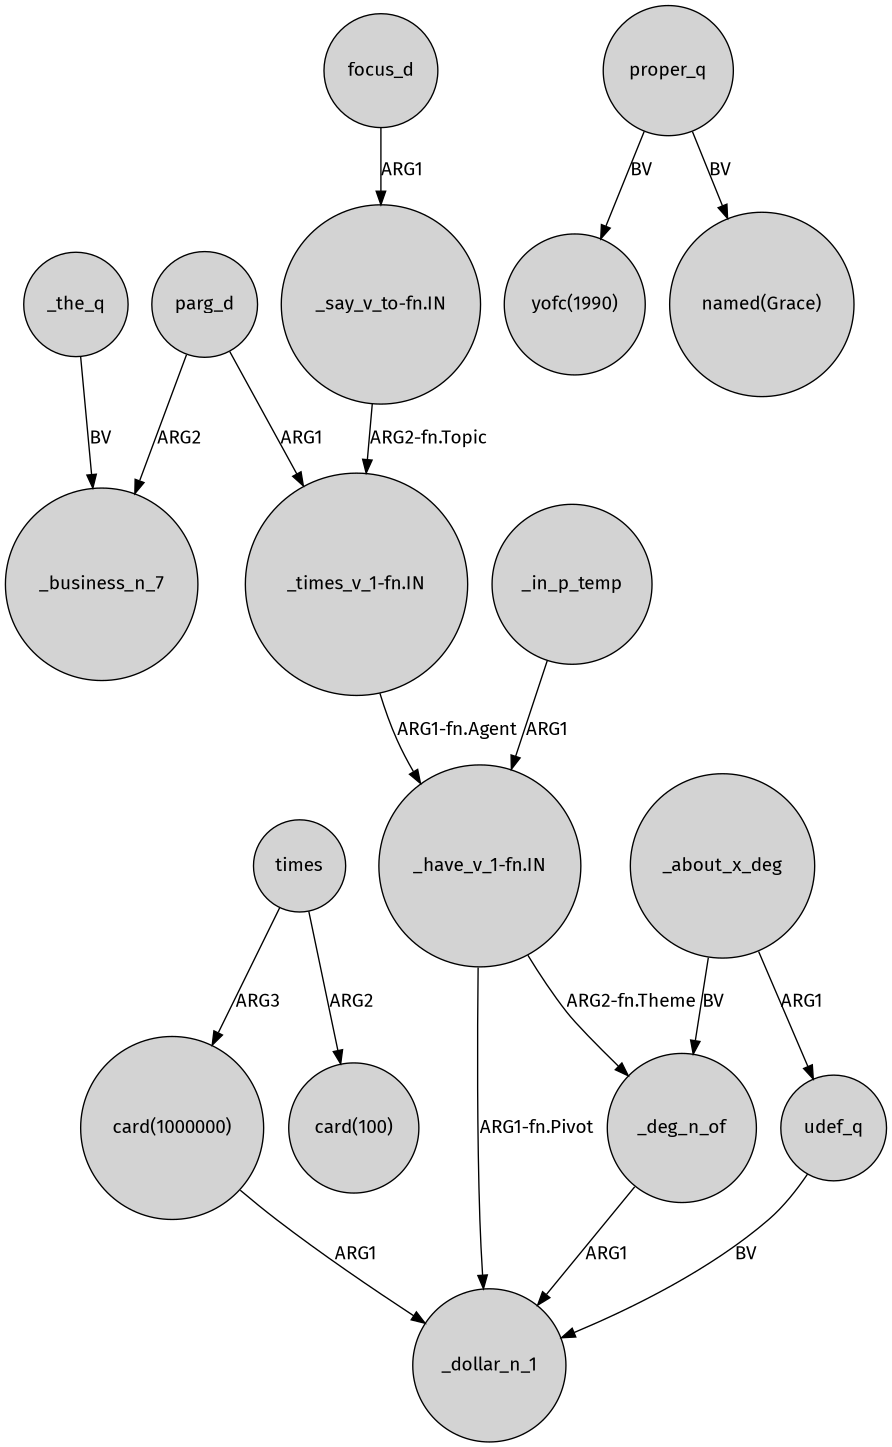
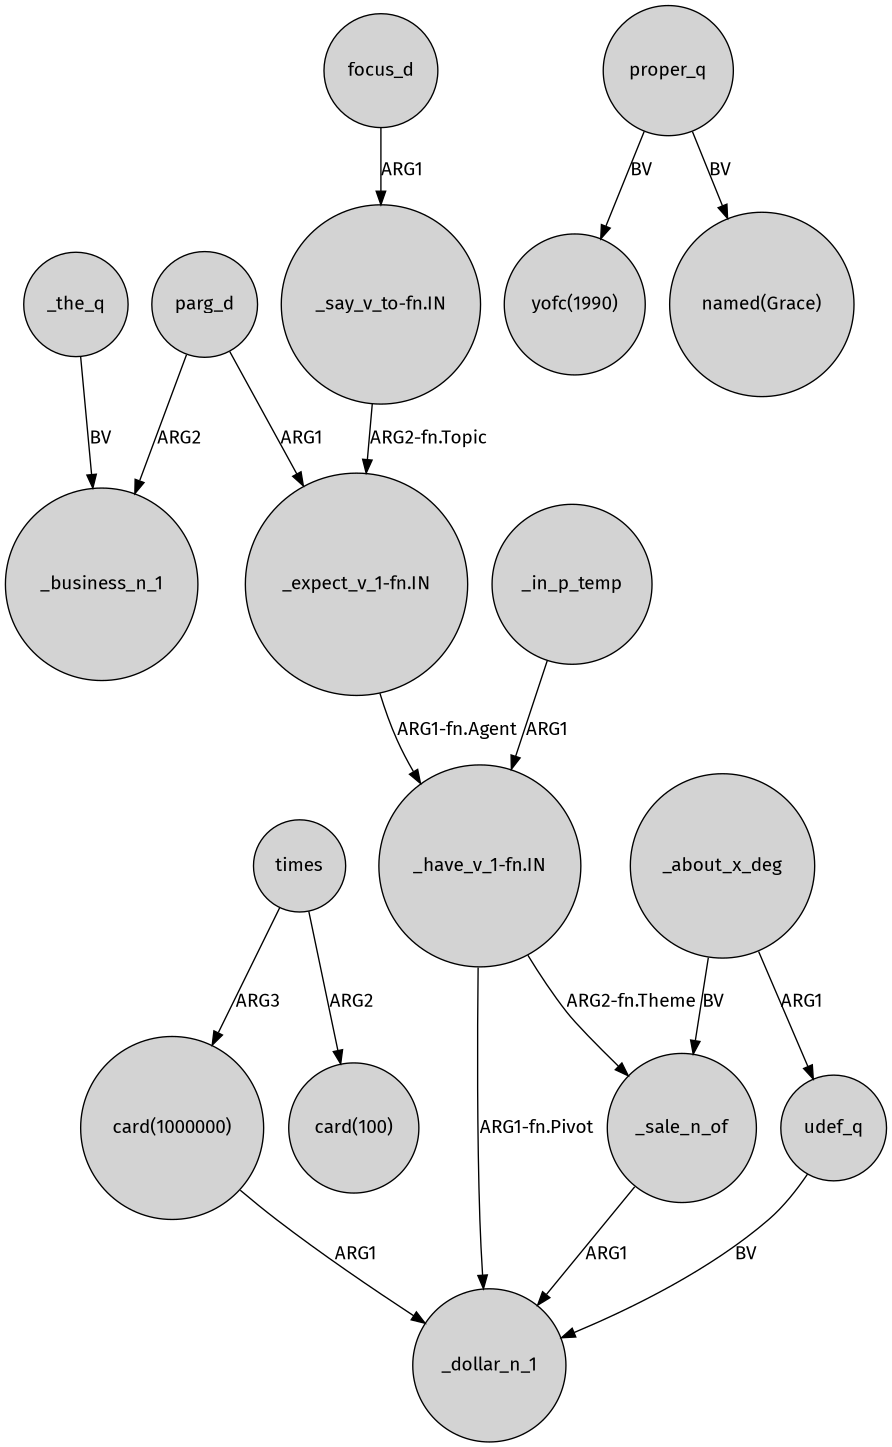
(102, 584) -> (102, 584)
(357, 584) -> (357, 584)
(682, 1128) -> (682, 1128)
